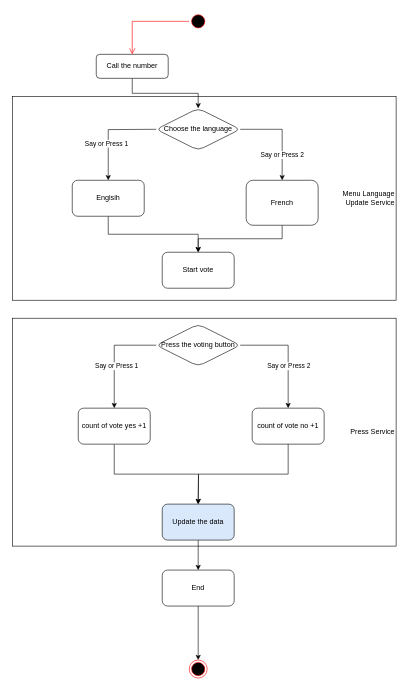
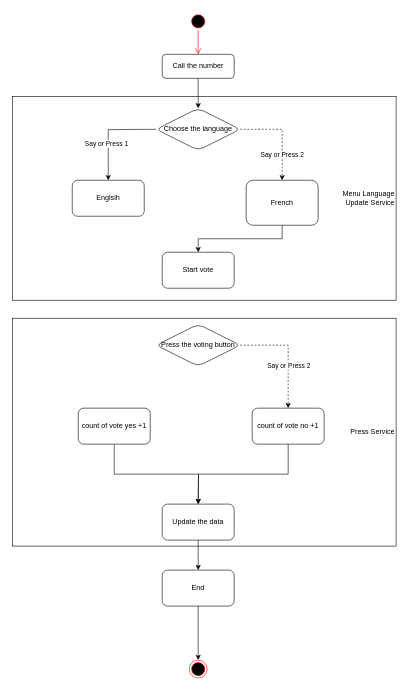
(132, 66) -> (198, 66)
(282, 131) -> (282, 131)
(145, 234) -> none
(288, 350) -> (288, 350)
(114, 365) -> none
(198, 522) -> (198, 522)
